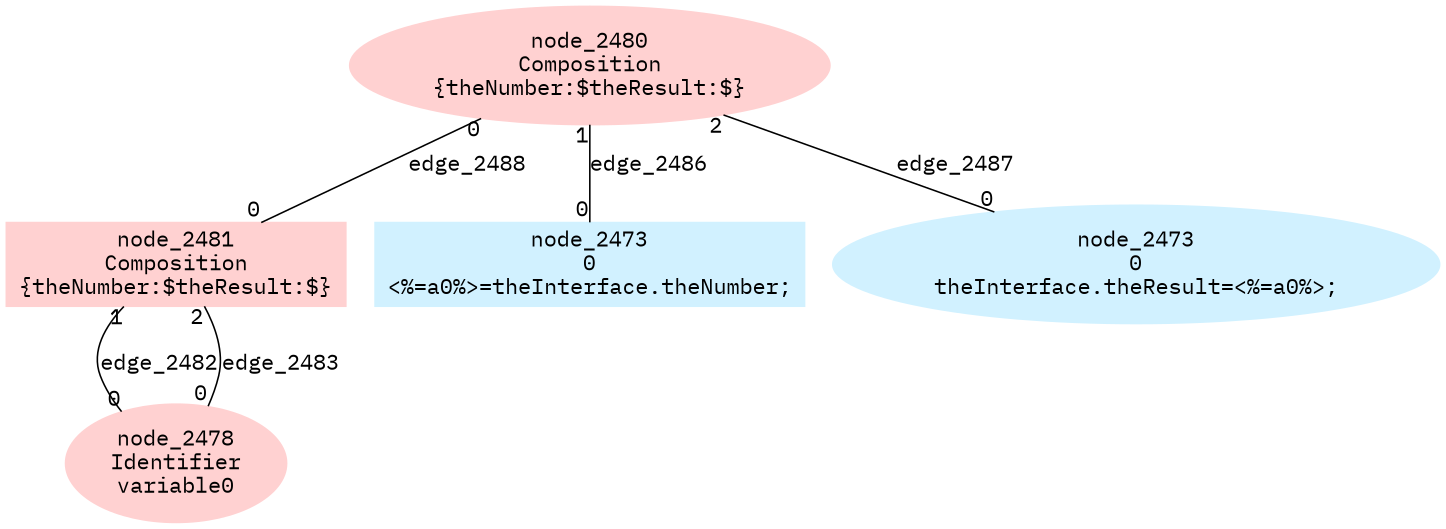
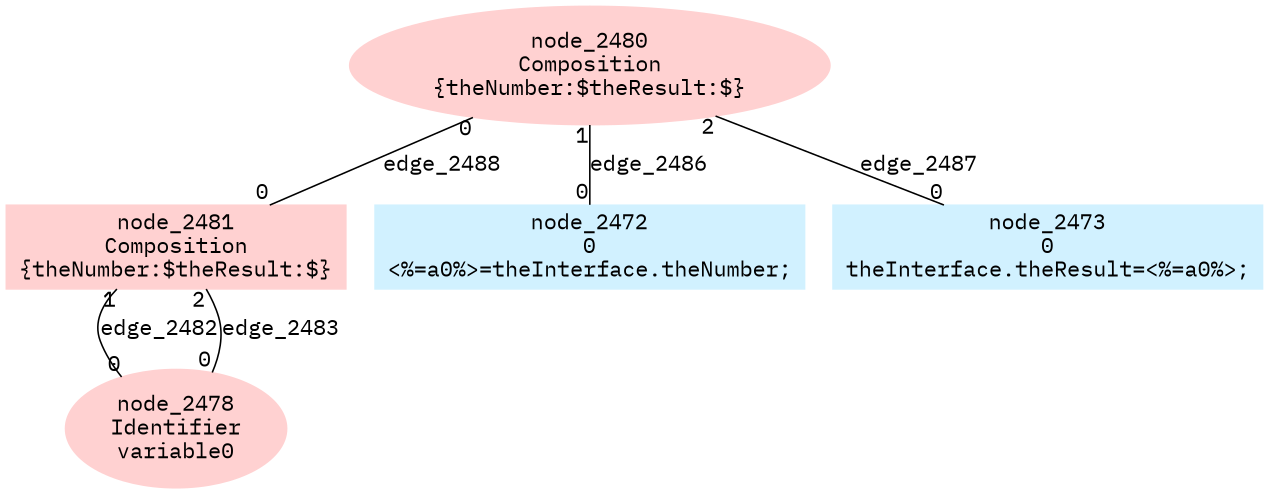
(590, 264) -> (590, 247)
(1136, 264) -> (1048, 247)
